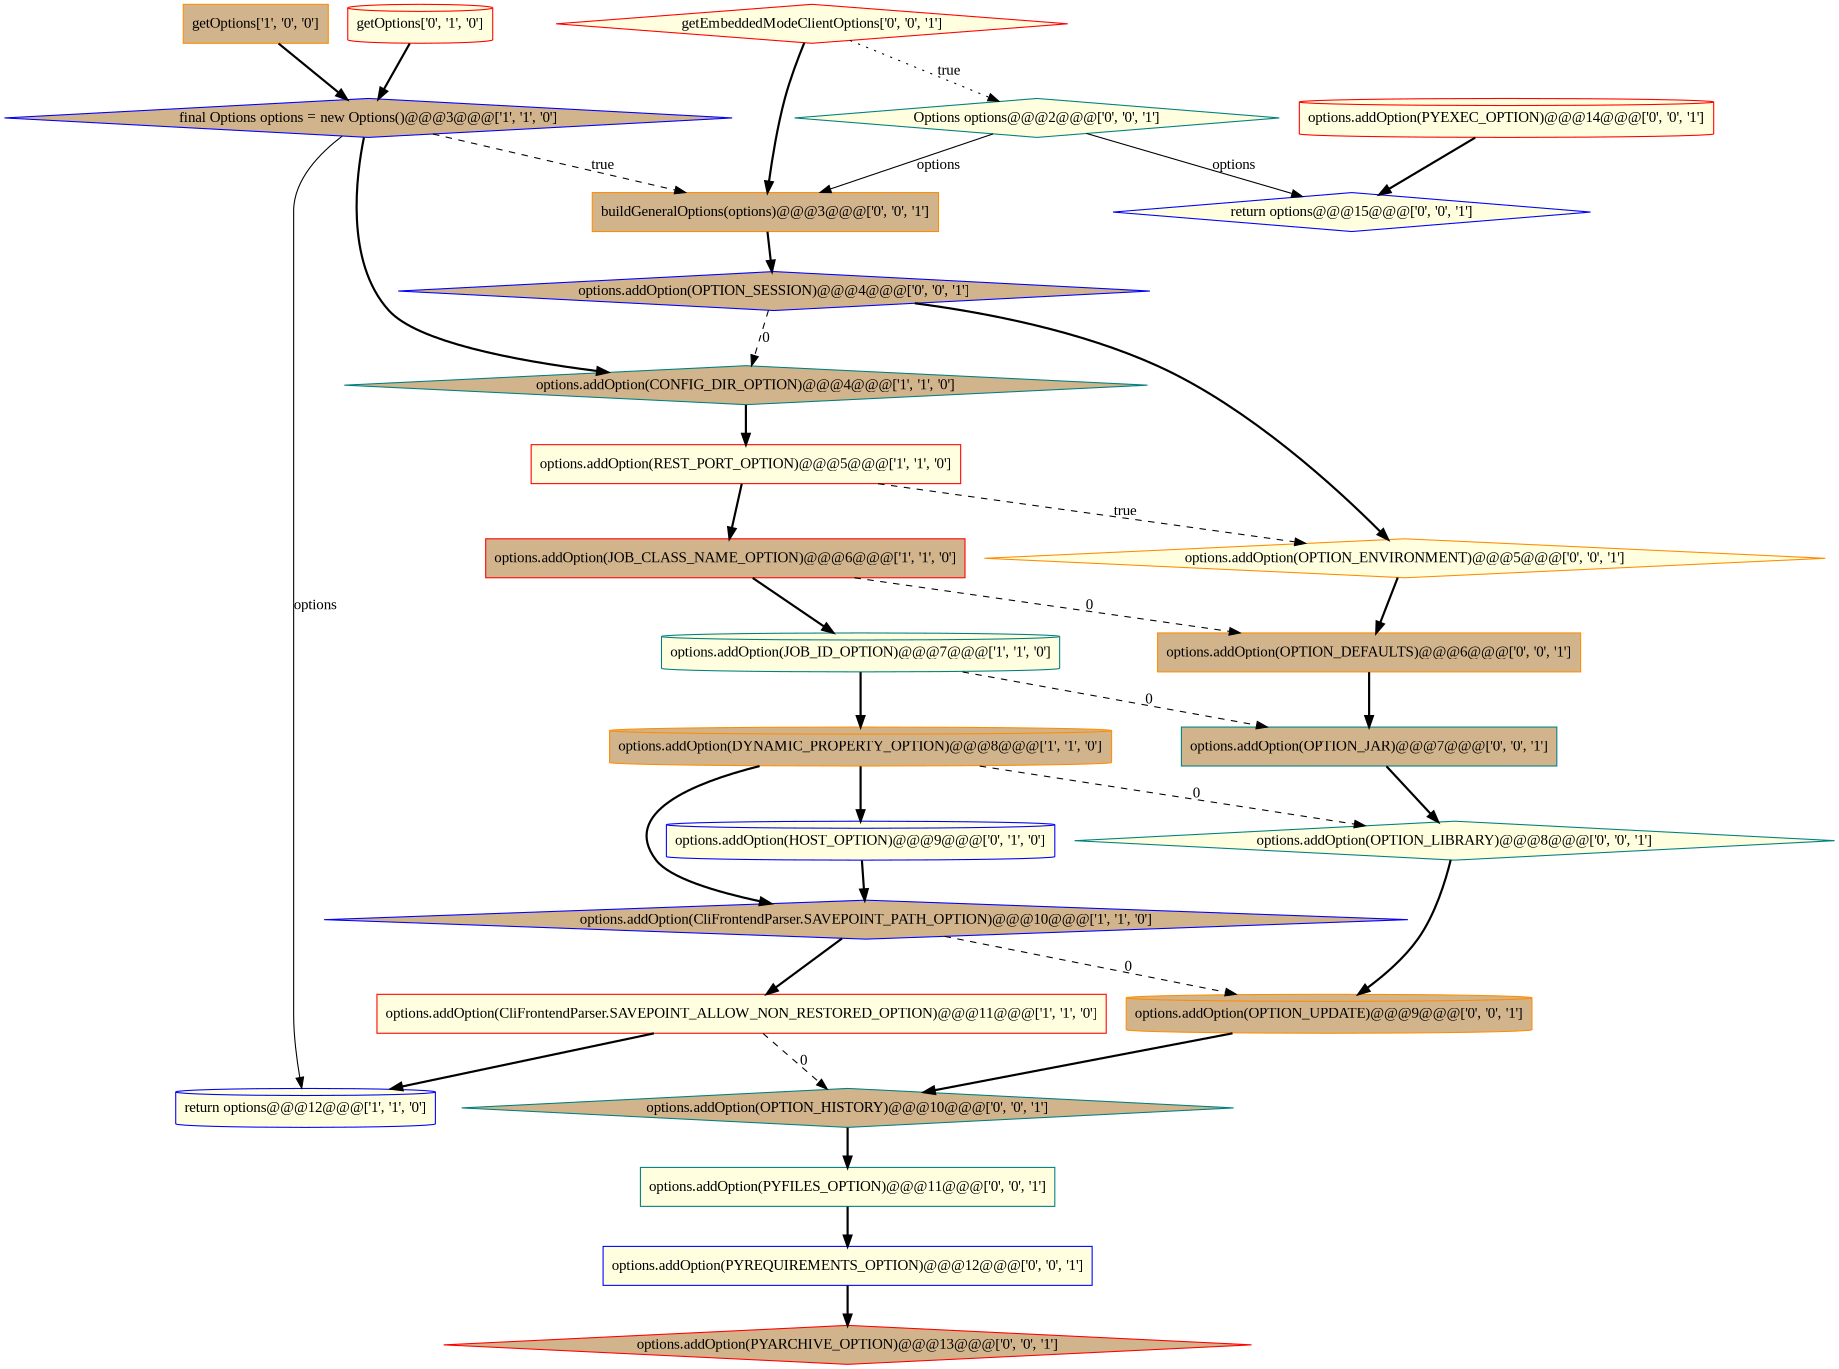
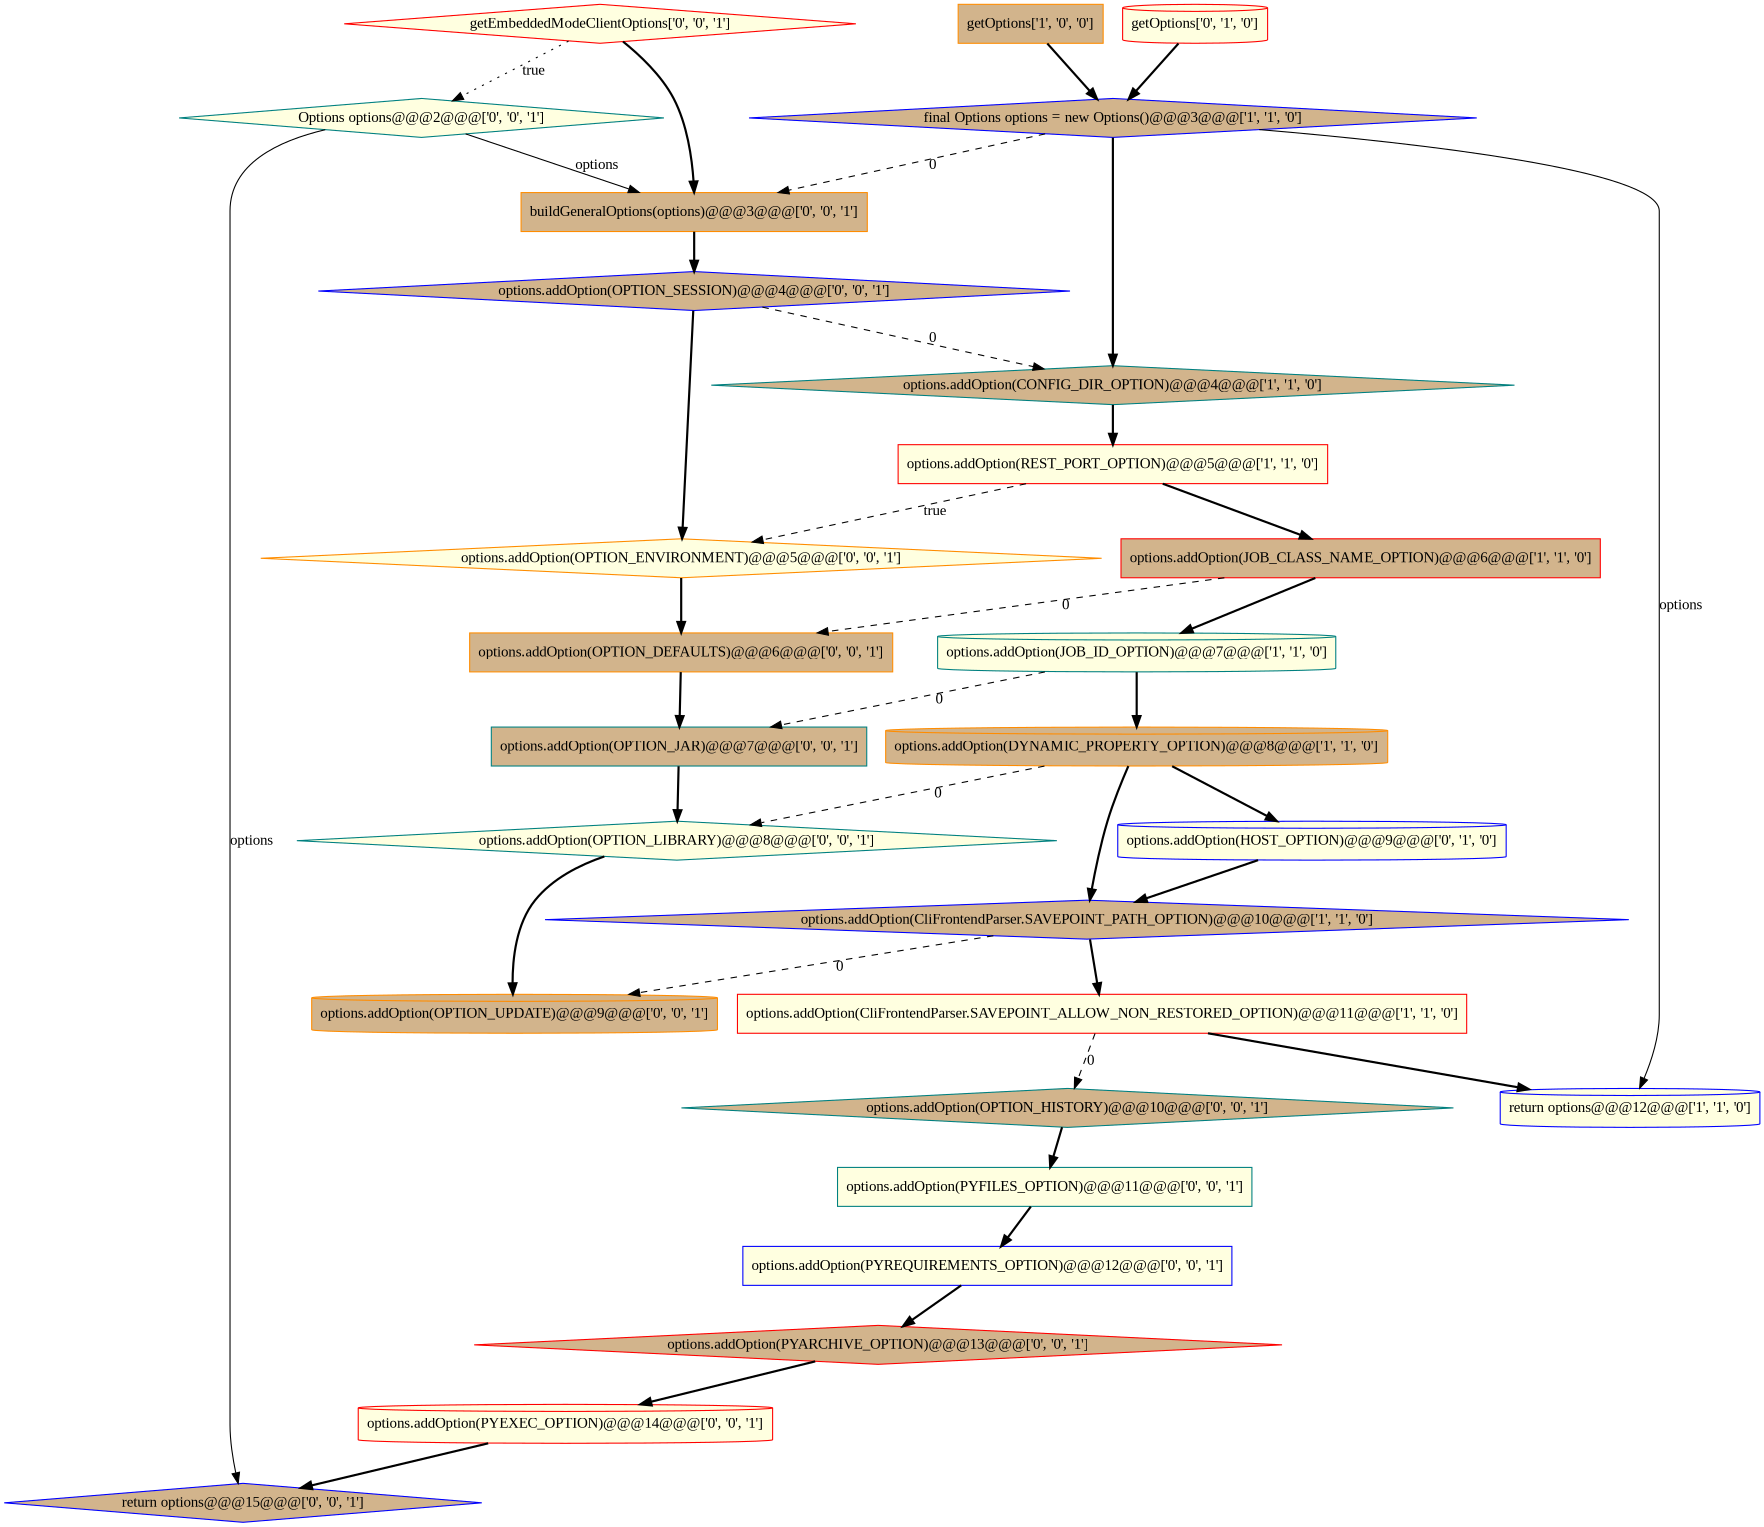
(603, 165) -> (933, 165)
(1352, 212) -> (243, 1503)
(1084, 1062) -> none
none -> (733, 1382)
